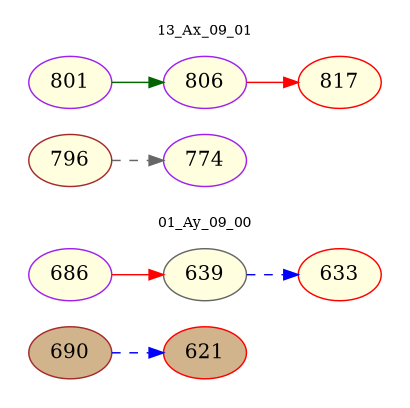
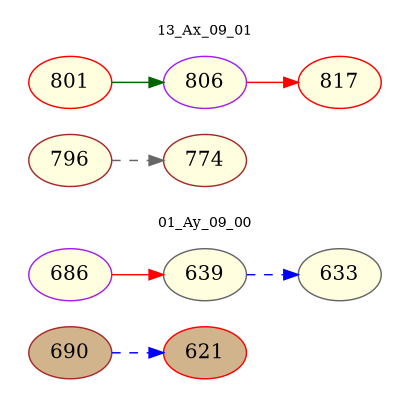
(70, 82) -> (70, 82)
(205, 160) -> (205, 160)
(340, 275) -> (340, 275)
